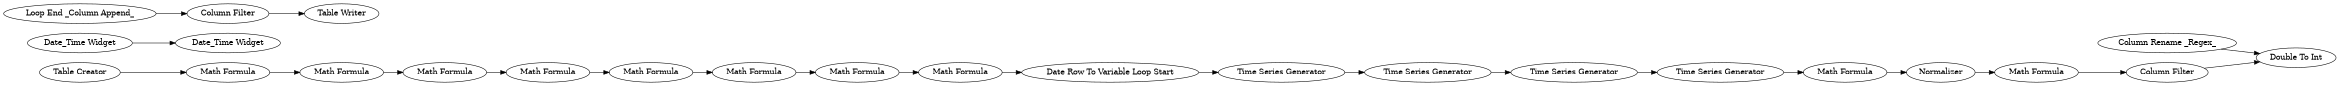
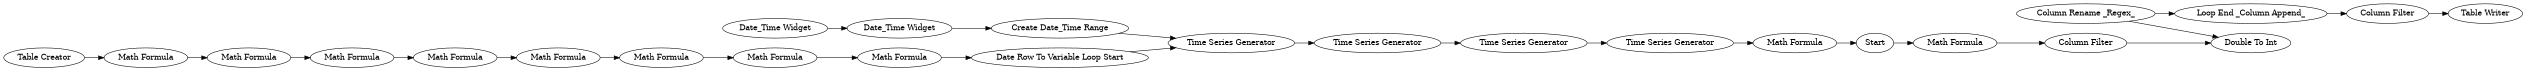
none -> (2162, 14)
none -> (1060, 28)
(1941, 72) -> (1875, 43)
